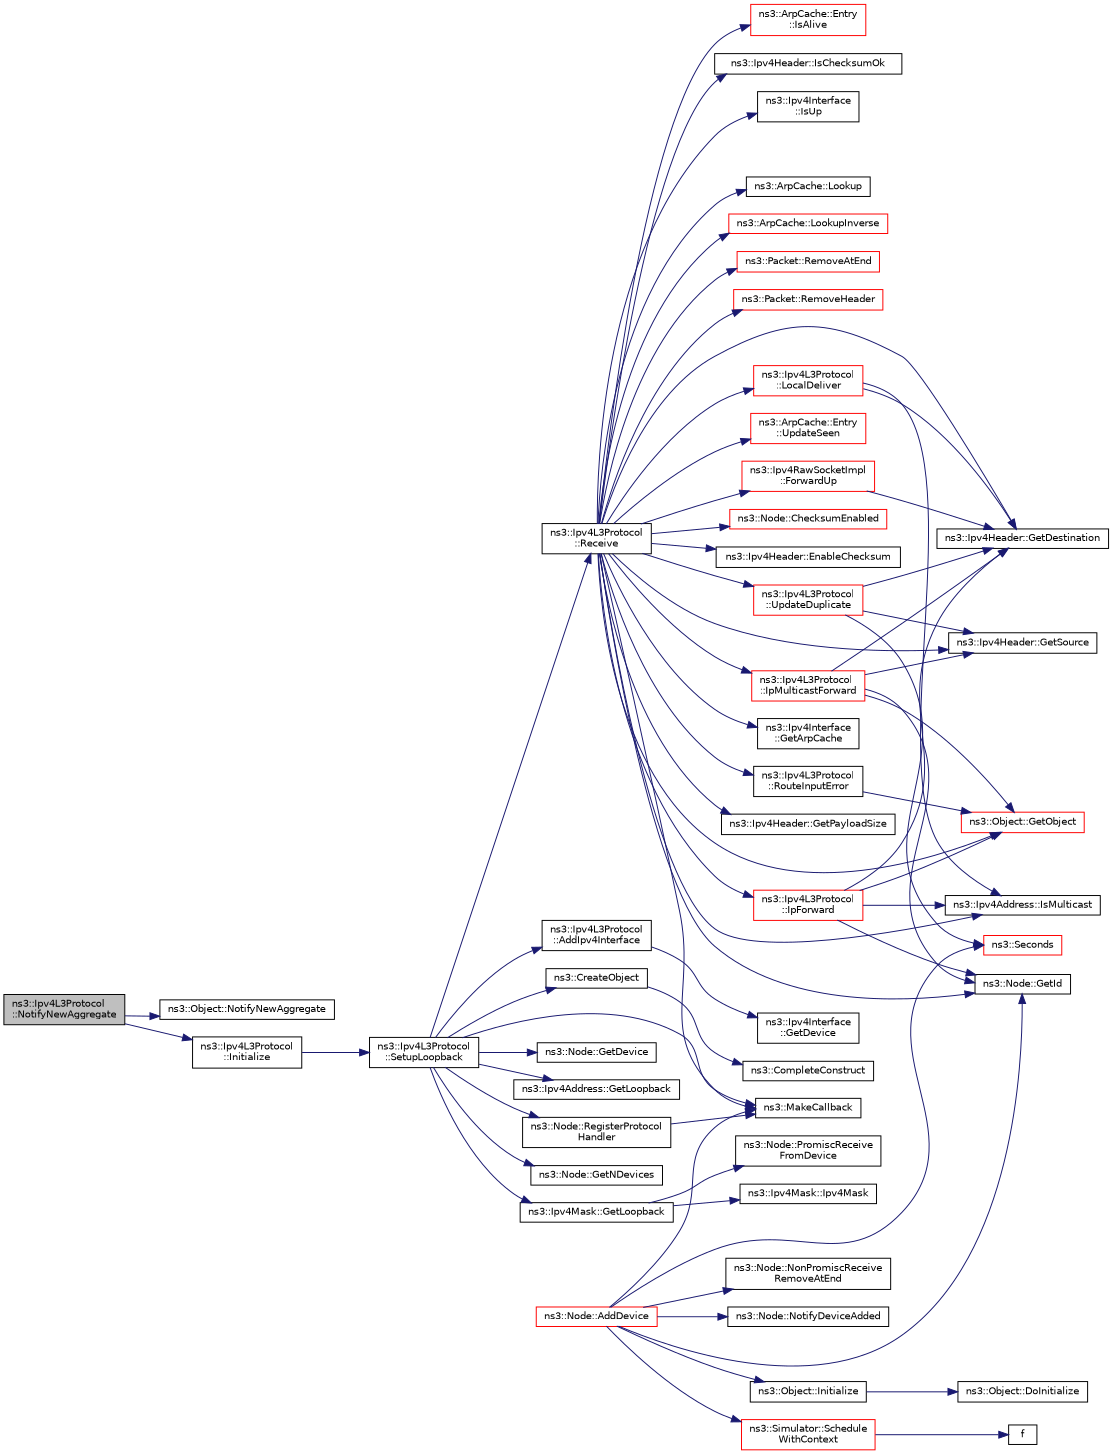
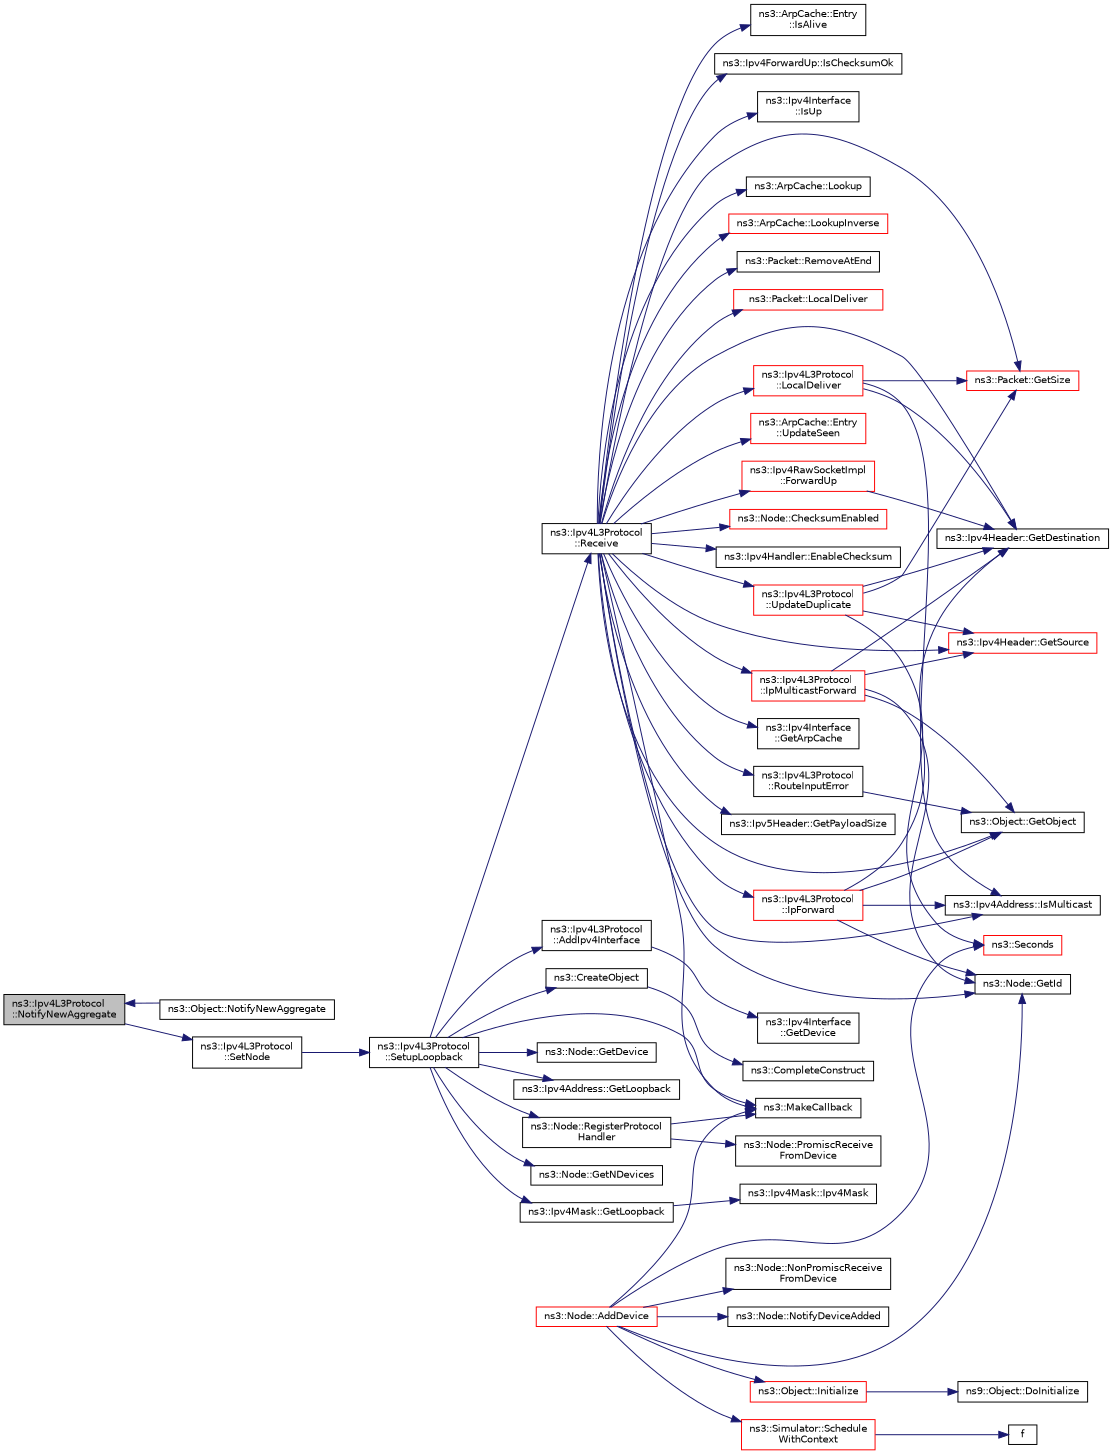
(808, 20) -> (808, 20)
(808, 64) -> (808, 64)
(808, 262) -> (808, 262)
(808, 300) -> (808, 300)
none -> (1023, 381)
(808, 557) -> (808, 557)
(1023, 643) -> (1023, 643)
(1023, 822) -> (1023, 822)
(808, 824) -> (808, 824)
(137, 1016) -> (147, 1003)
(247, 1053) -> (247, 1053)
(684, 1192) -> (696, 1141)
(808, 1274) -> (808, 1274)
(808, 1392) -> (808, 1392)
(1023, 1392) -> (1023, 1392)
